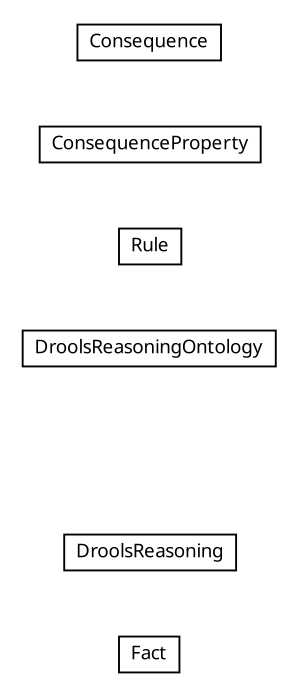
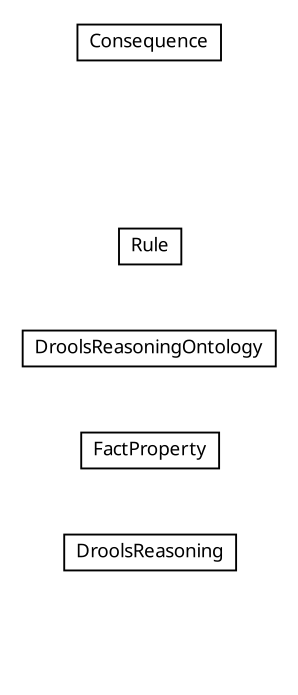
(149, 144) -> none
none -> (149, 450)
(149, 654) -> none
